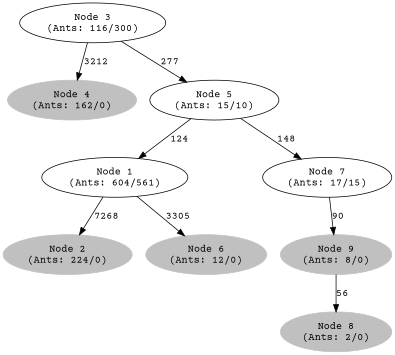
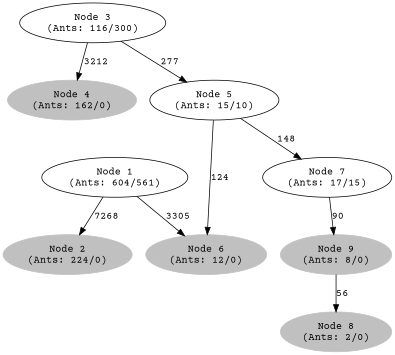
(168, 136) -> (211, 174)
